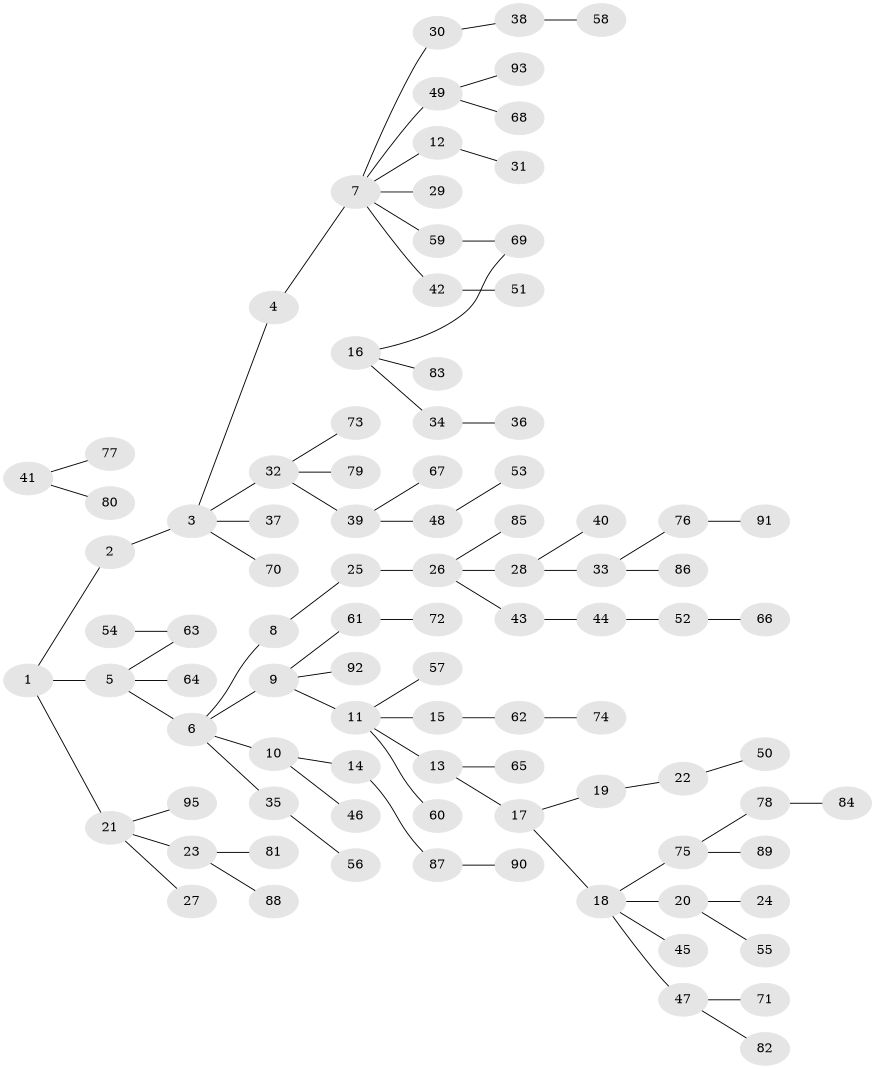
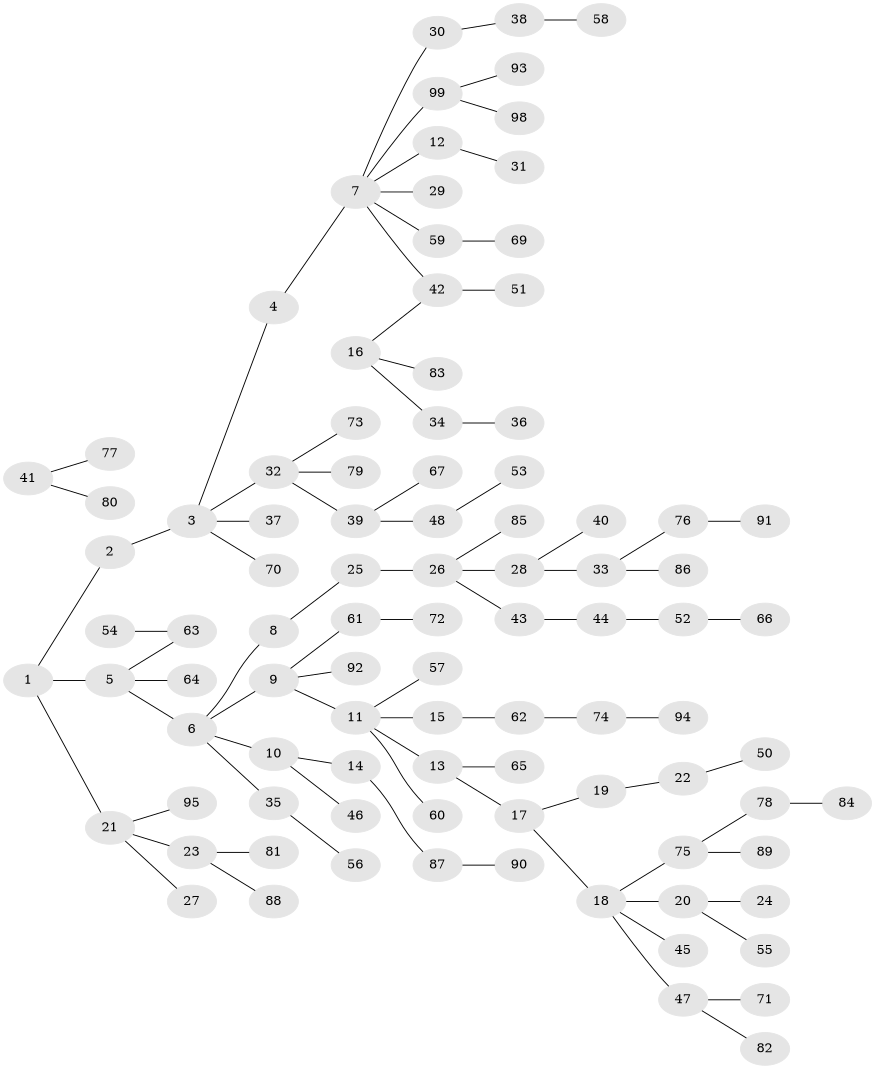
(438, 94) -> (438, 94)
(519, 118) -> (519, 118)
(456, 319) -> (397, 322)
none -> (683, 718)
